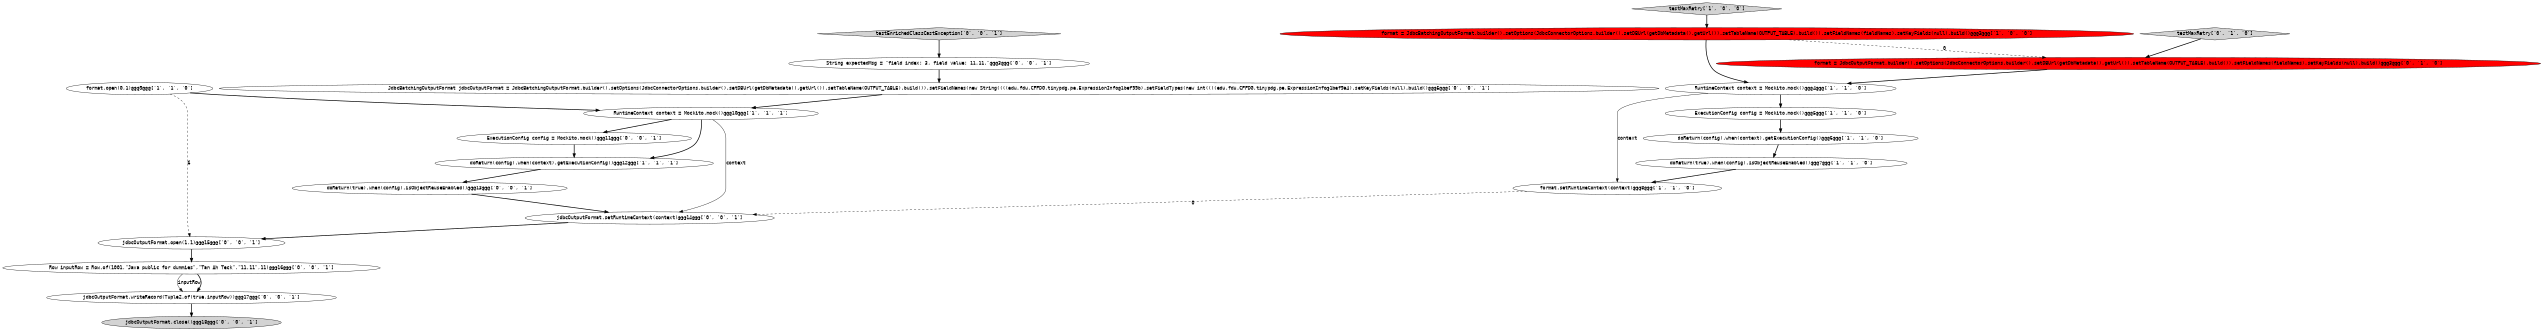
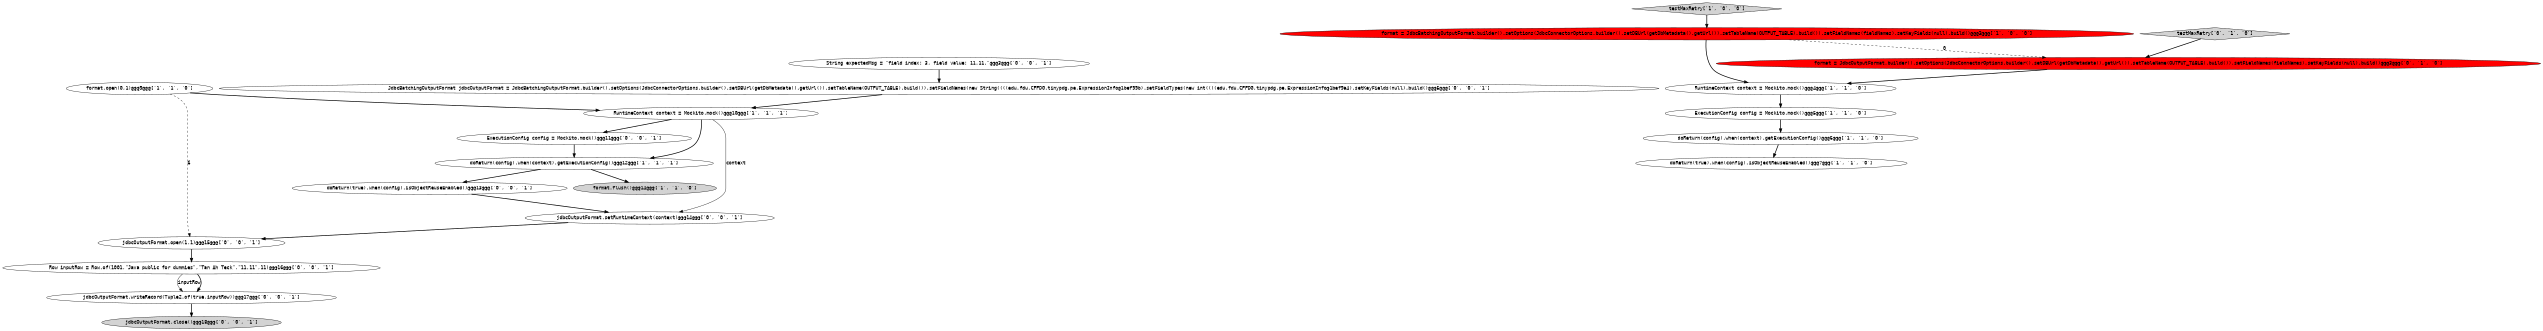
(939, 34) -> none
none -> (645, 188)
(1617, 188) -> none
